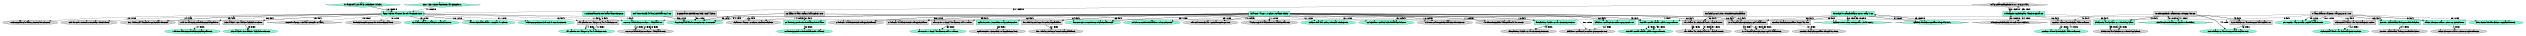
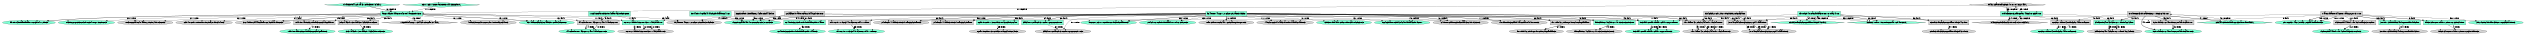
none -> (1765, 16)
